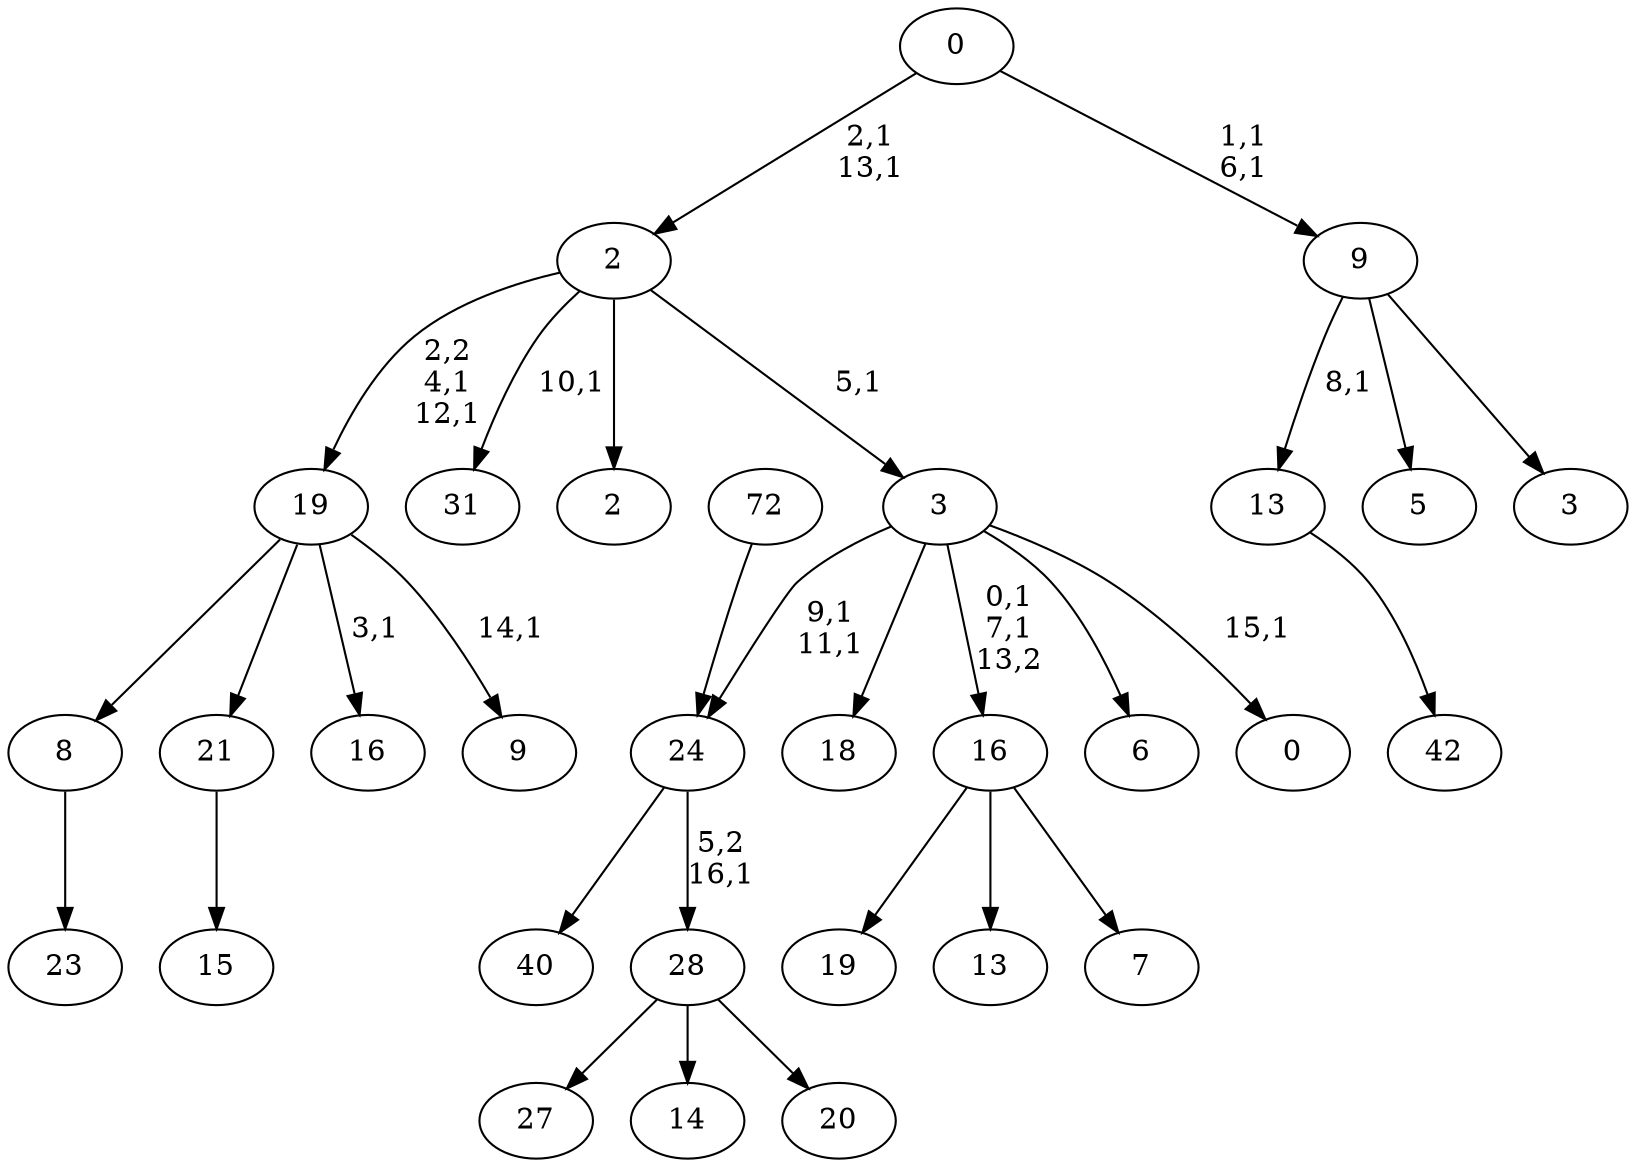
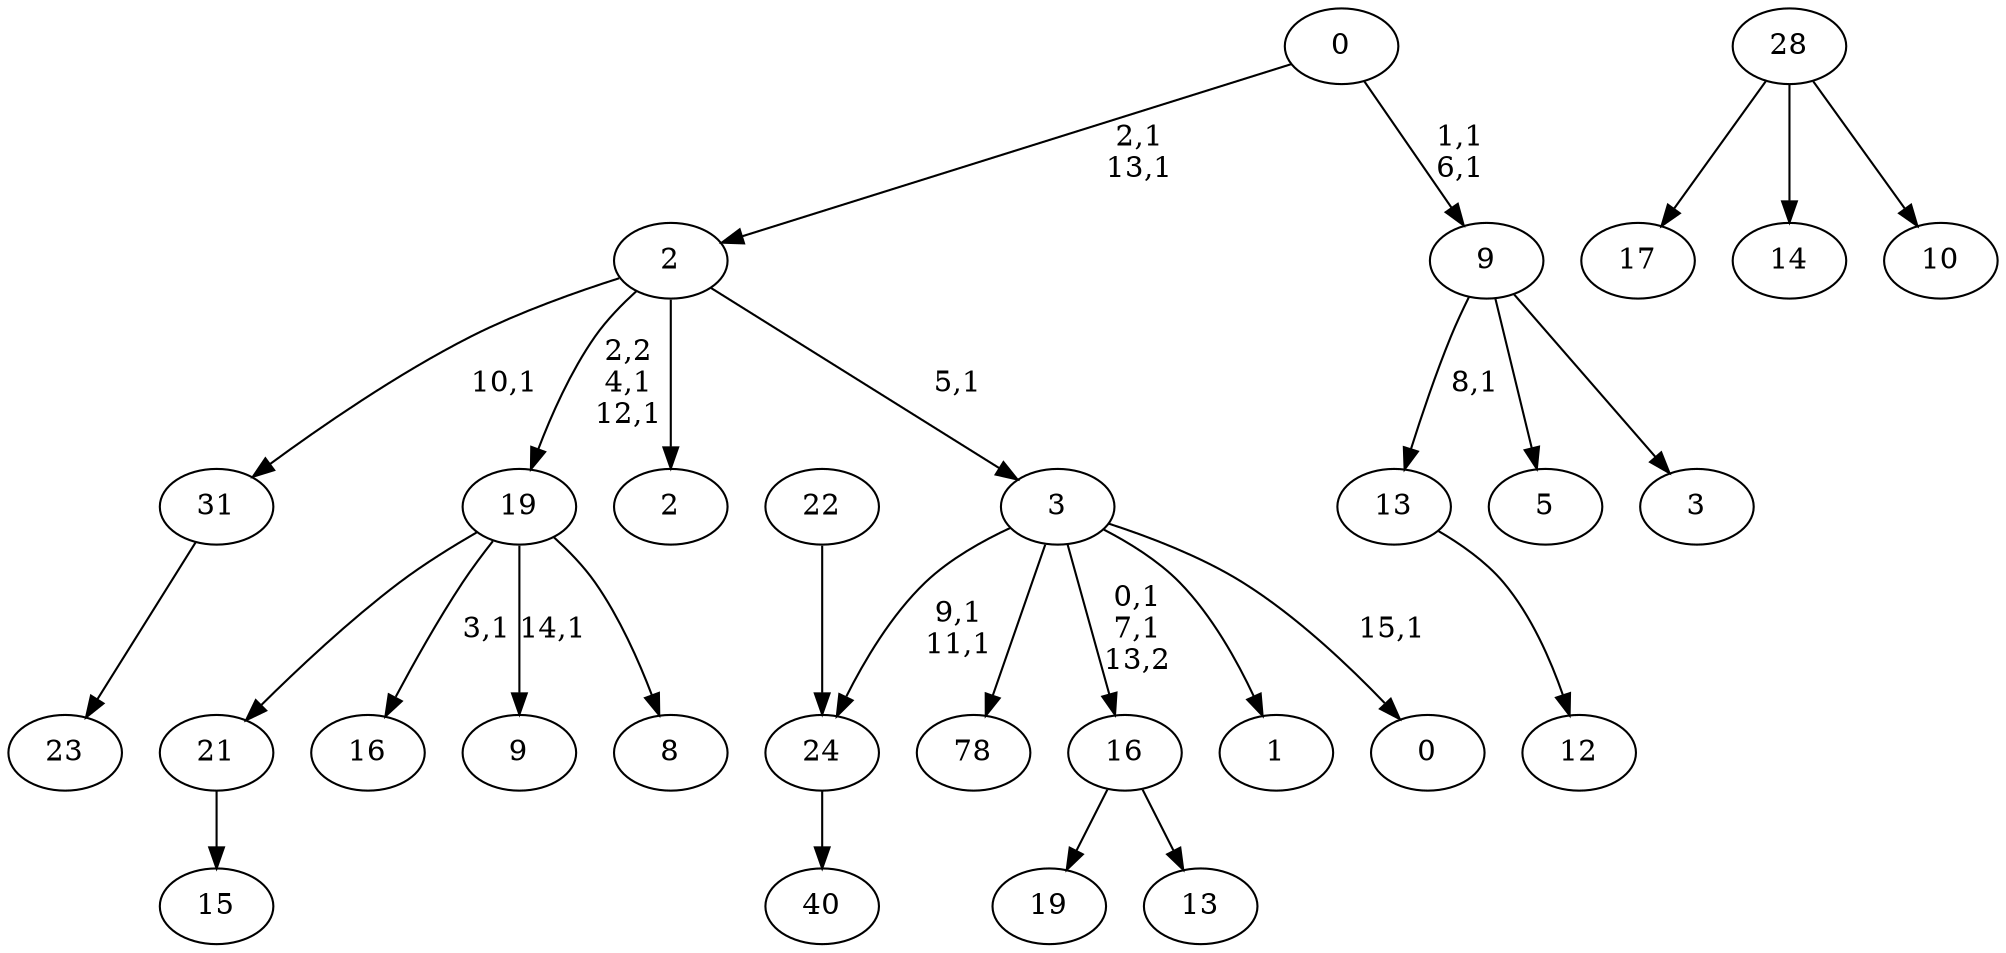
(765, 507) -> (822, 507)
(839, 753) -> (974, 753)
(1142, 753) -> (1276, 753)
(1445, 753) -> (1579, 753)
(65, 849) -> (146, 621)
(688, 849) -> none
(1142, 967) -> none
(536, 1121) -> (1638, 261)
(839, 1121) -> (1941, 261)
